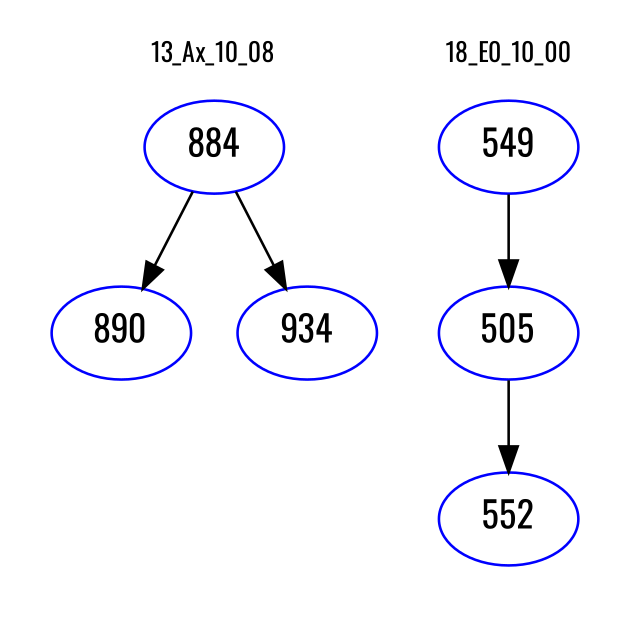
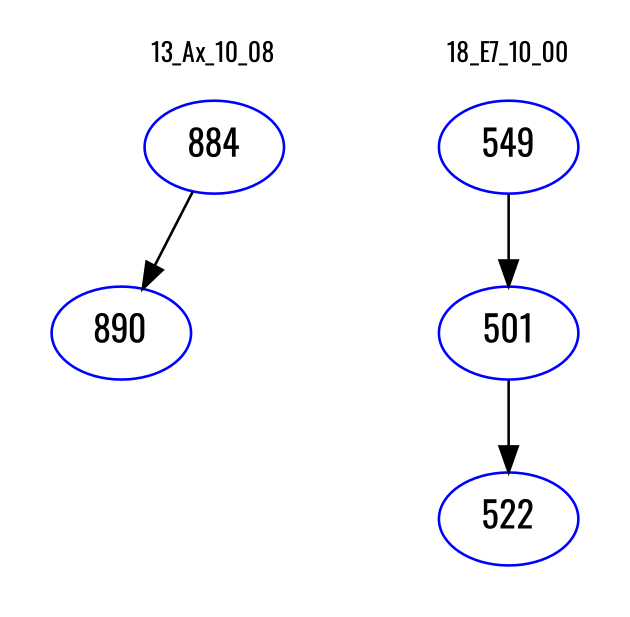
(509, 56) -> (509, 56)
(307, 333) -> none
(509, 333) -> (509, 333)
(509, 519) -> (509, 519)
